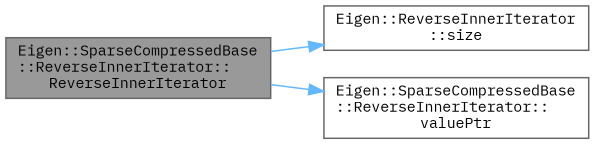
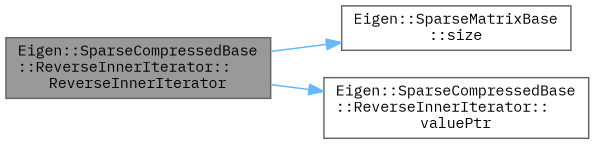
(456, 28) -> (456, 28)
